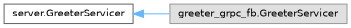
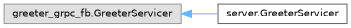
(157, 14) -> (205, 14)
